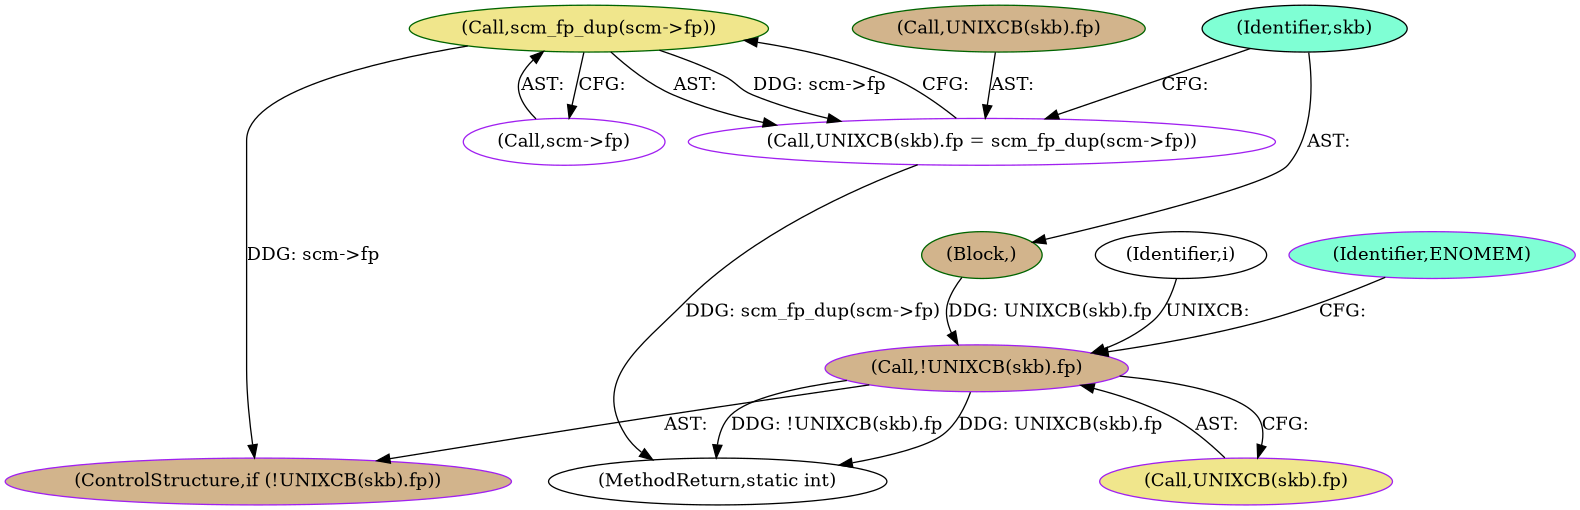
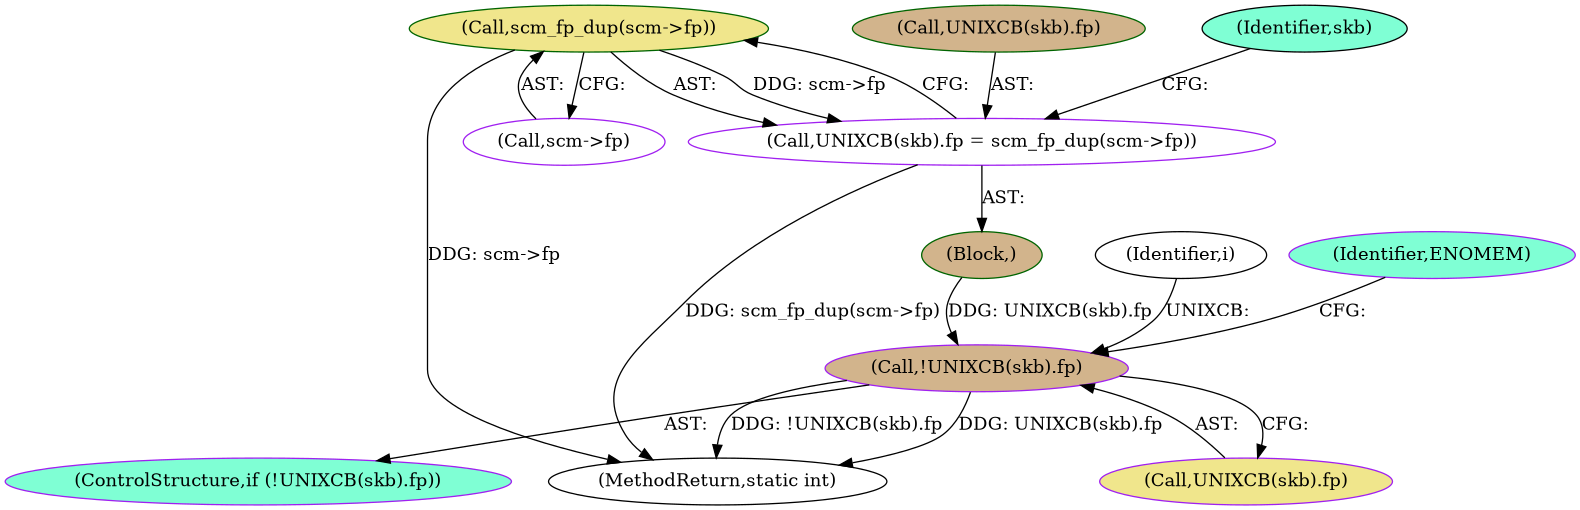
(247, 167) -> (428, 293)
(1225, 192) -> (982, 192)
(258, 482) -> (258, 482)
